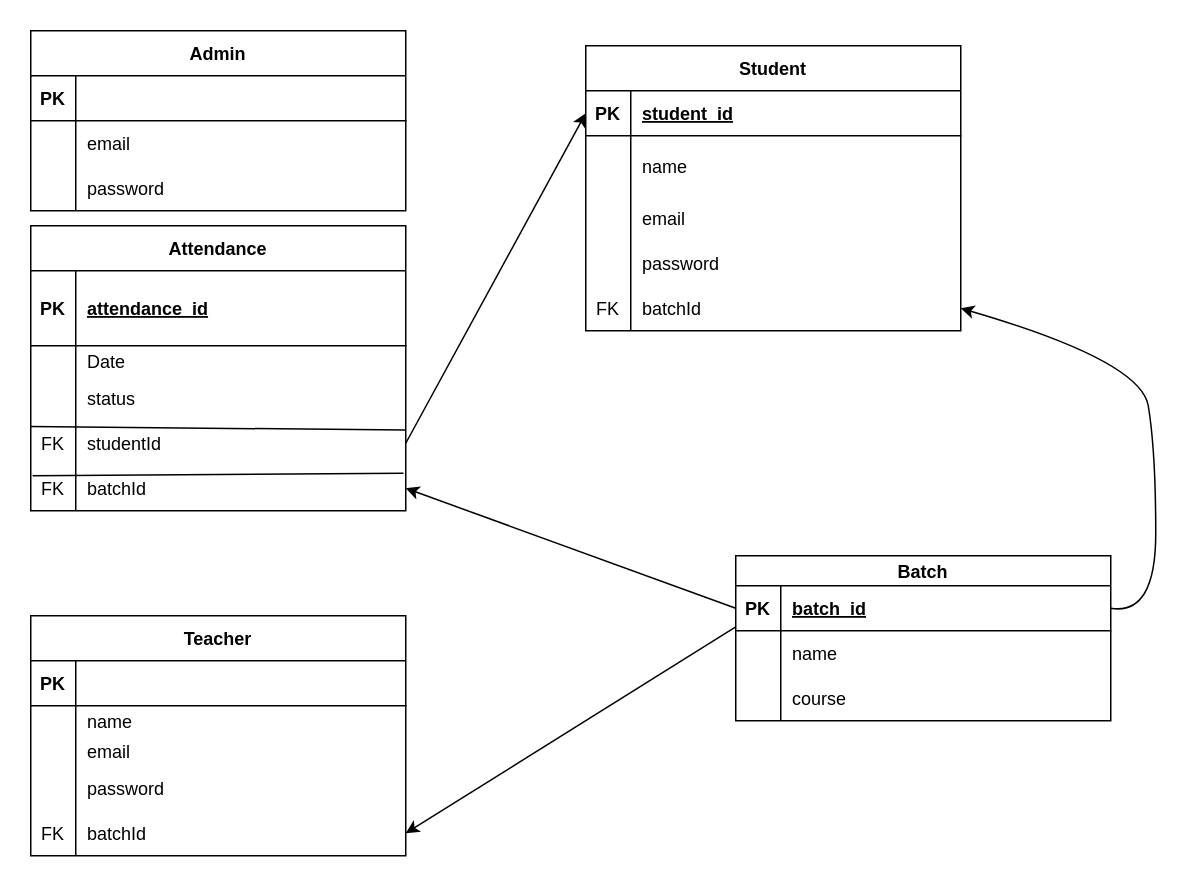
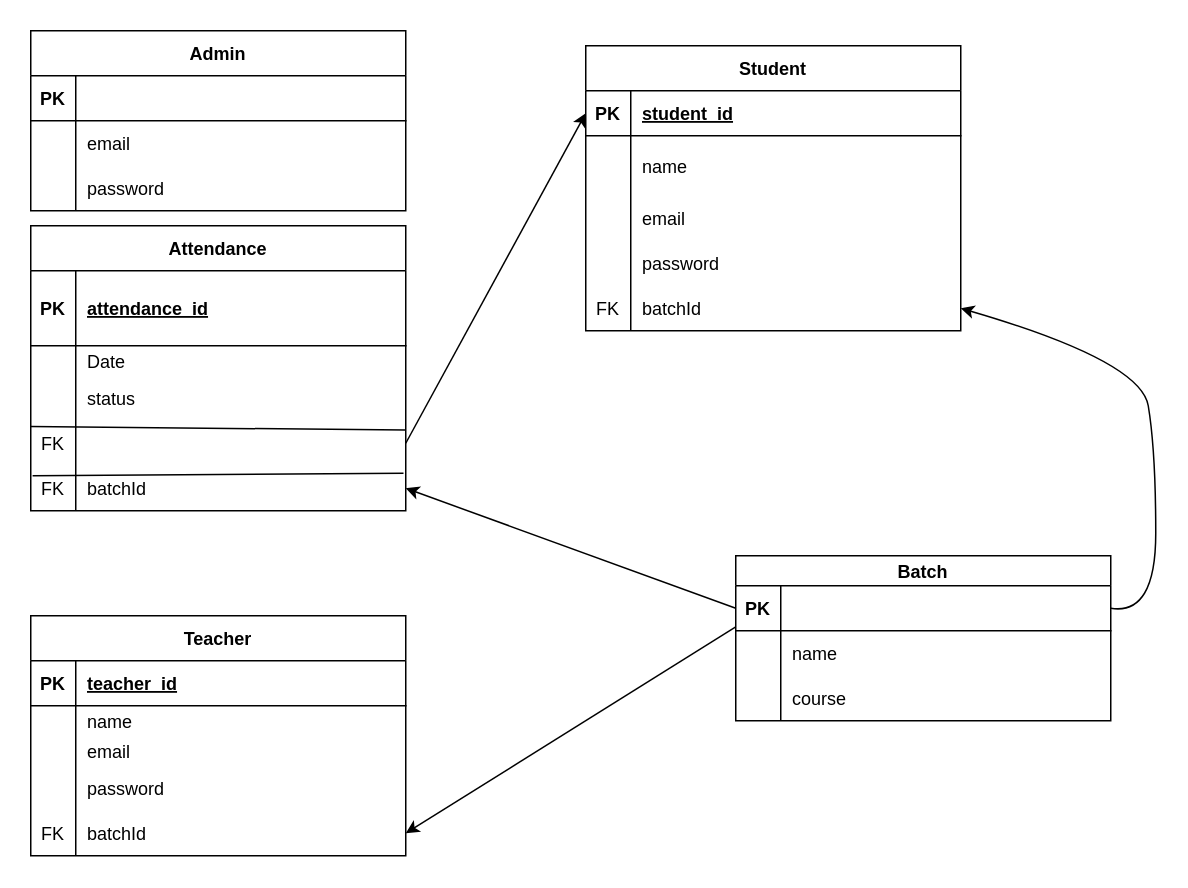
(241, 443) -> none
(946, 608) -> none
none -> (241, 683)
